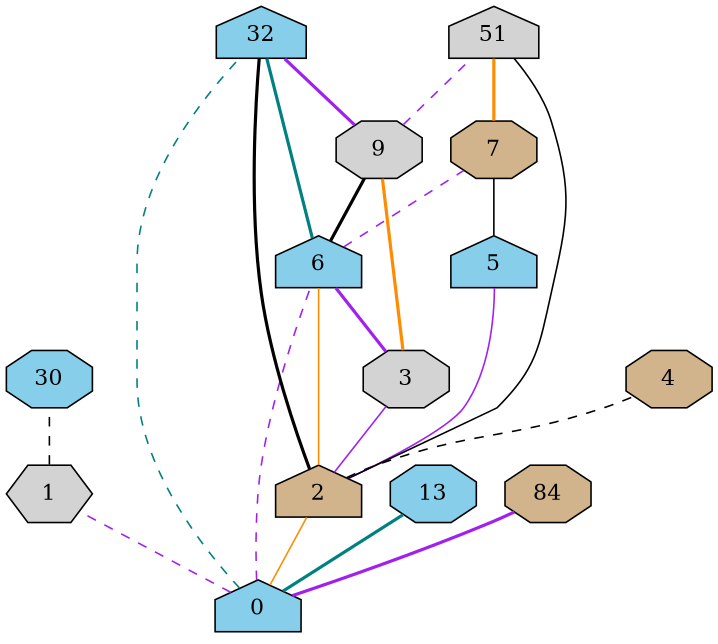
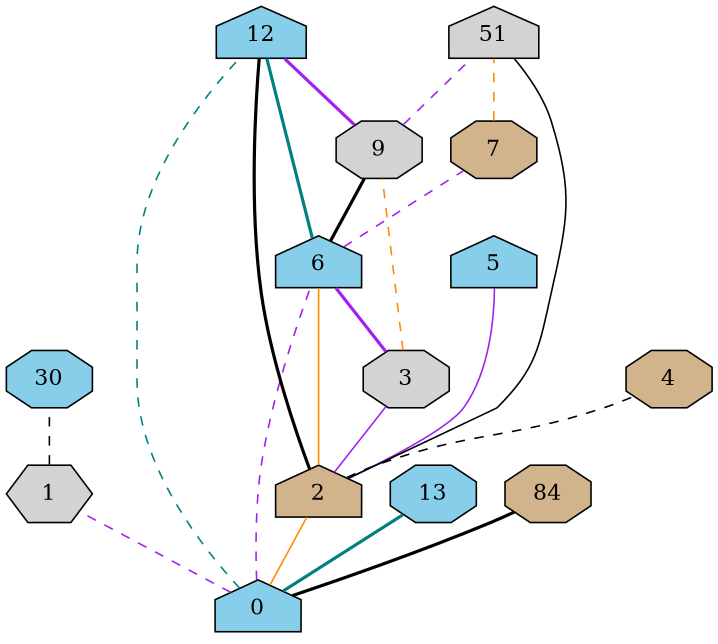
(261, 35) -> (261, 35)
(494, 90) -> (494, 90)
(494, 207) -> none
(393, 264) -> (393, 264)
(404, 556) -> (404, 556)
